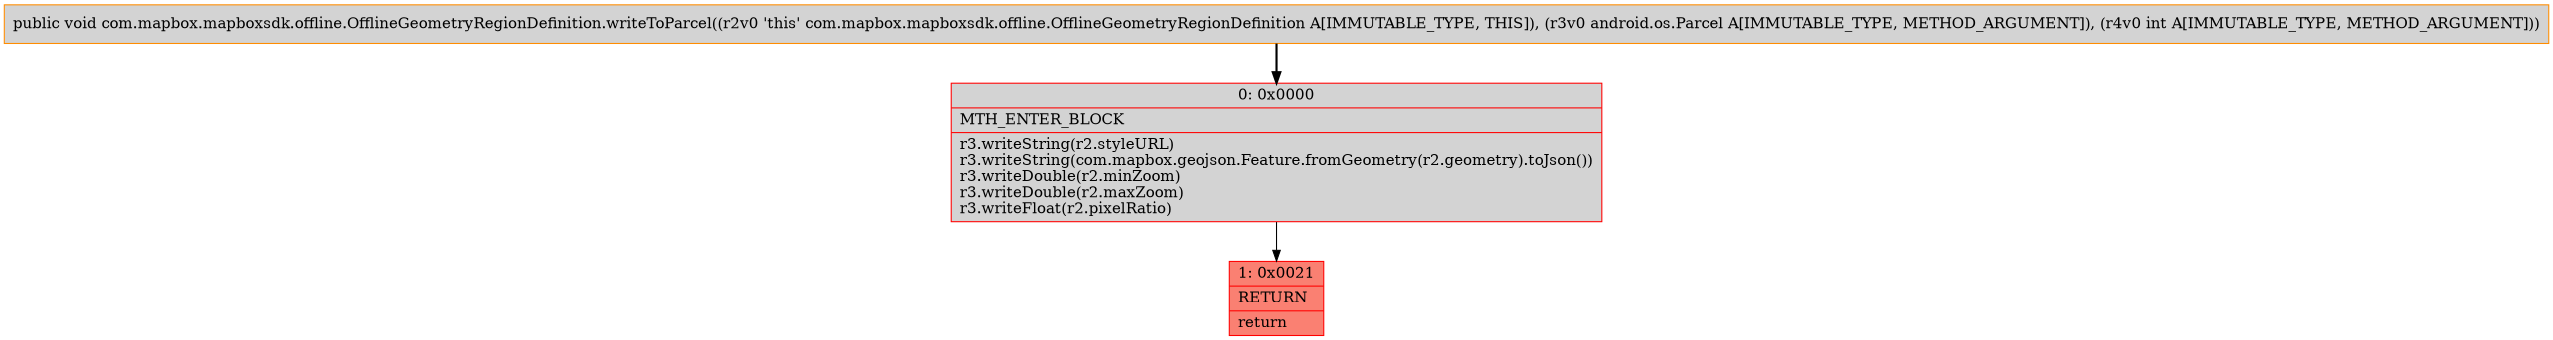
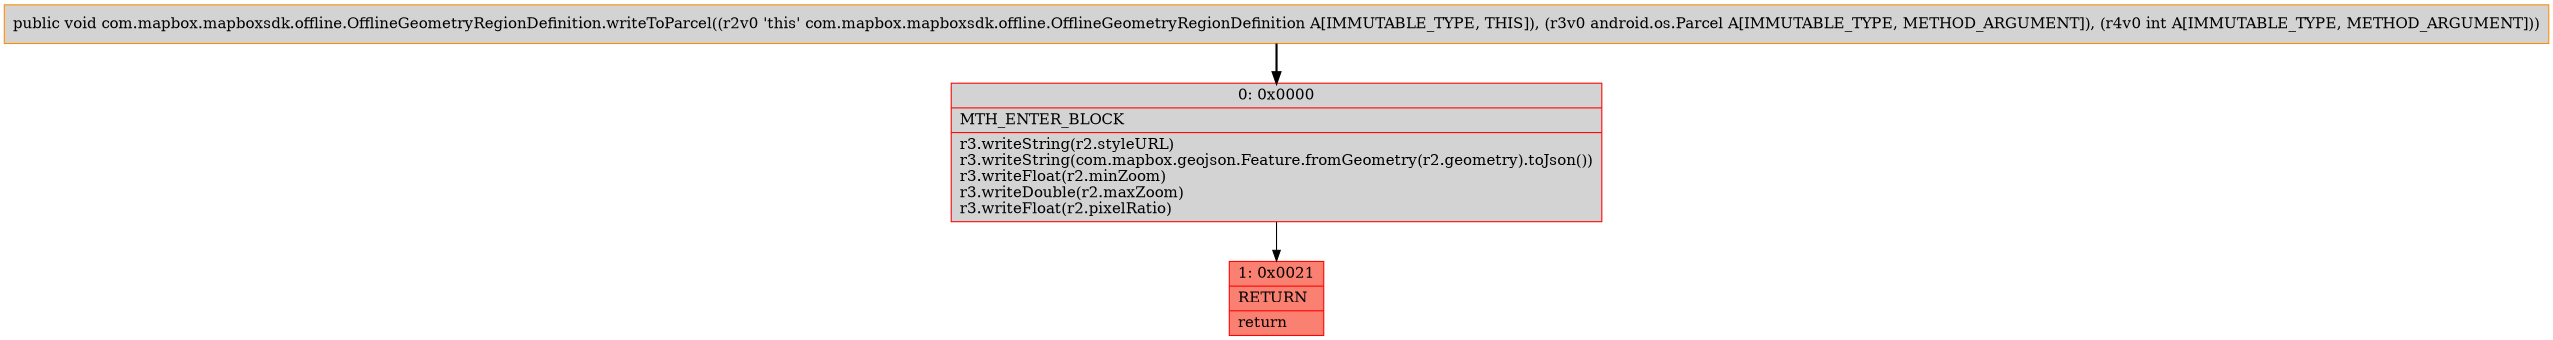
(1070, 177) -> (1063, 177)
